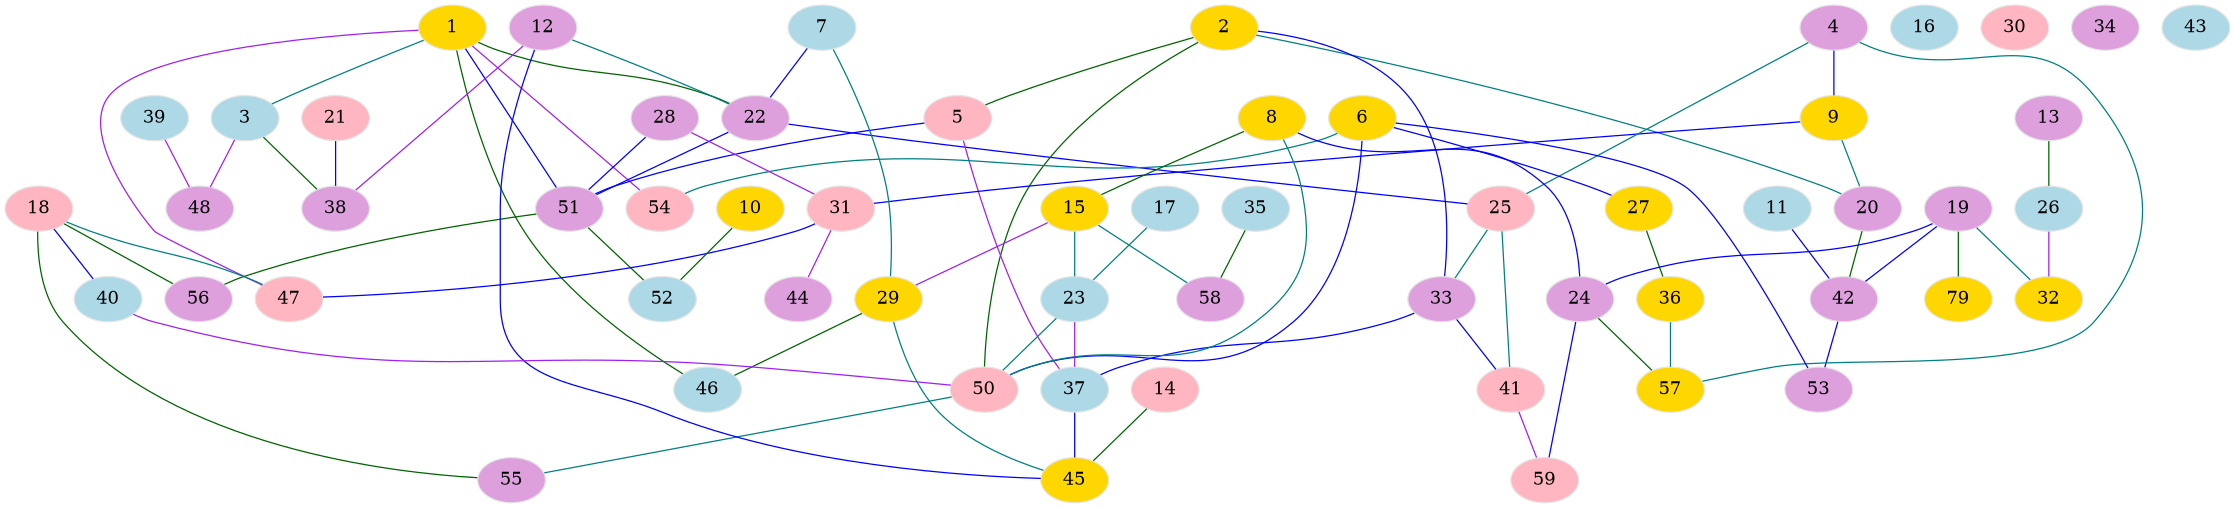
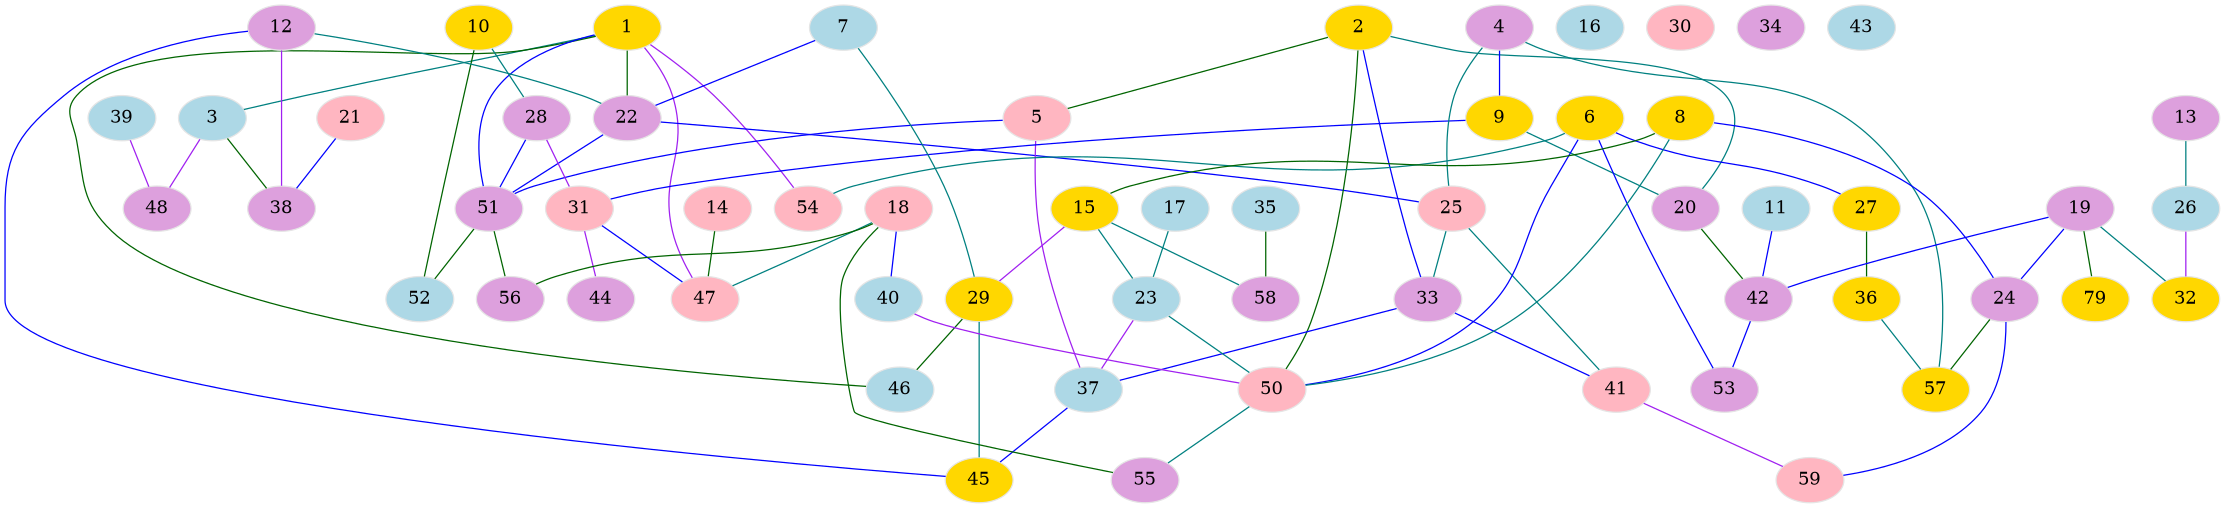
none -> (502, 63)
(2049, 164) -> (2186, 164)
(1120, 435) -> (713, 246)
